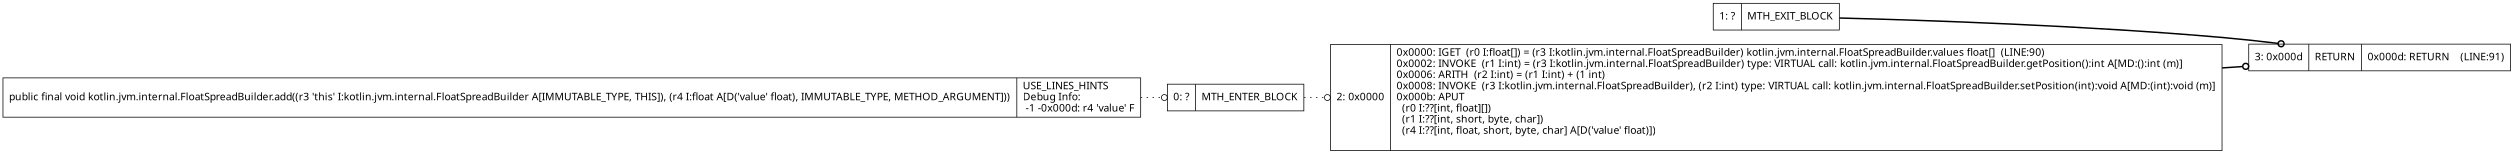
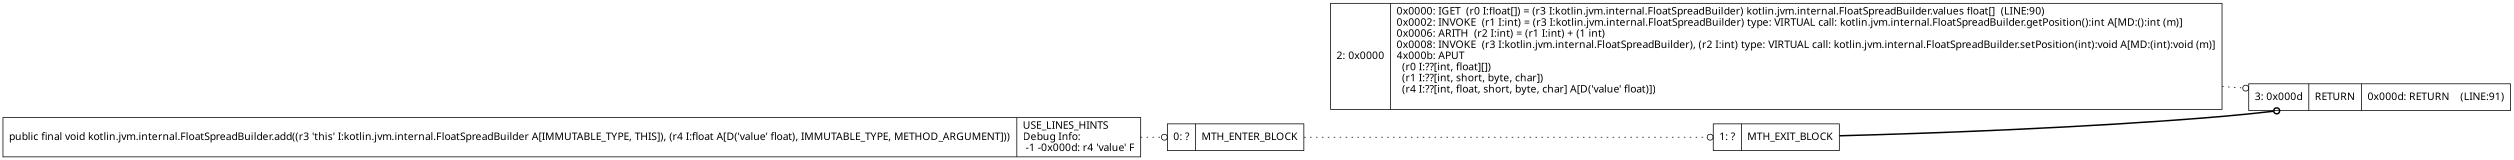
(2232, 67) -> (2232, 87)
(1434, 97) -> (1434, 56)
(1314, 98) -> (1506, 137)
